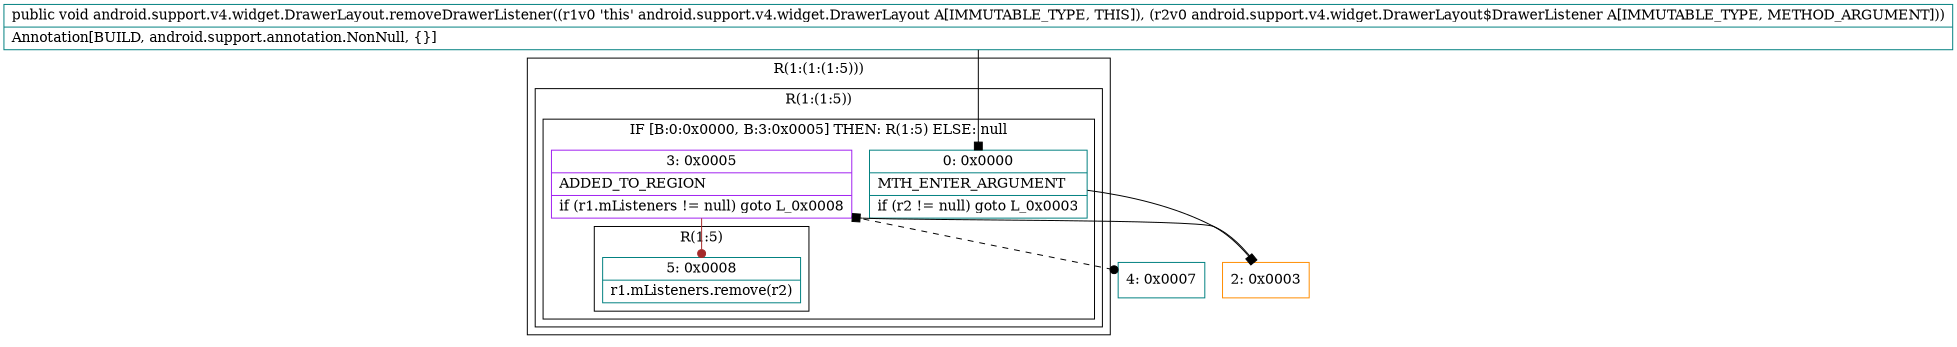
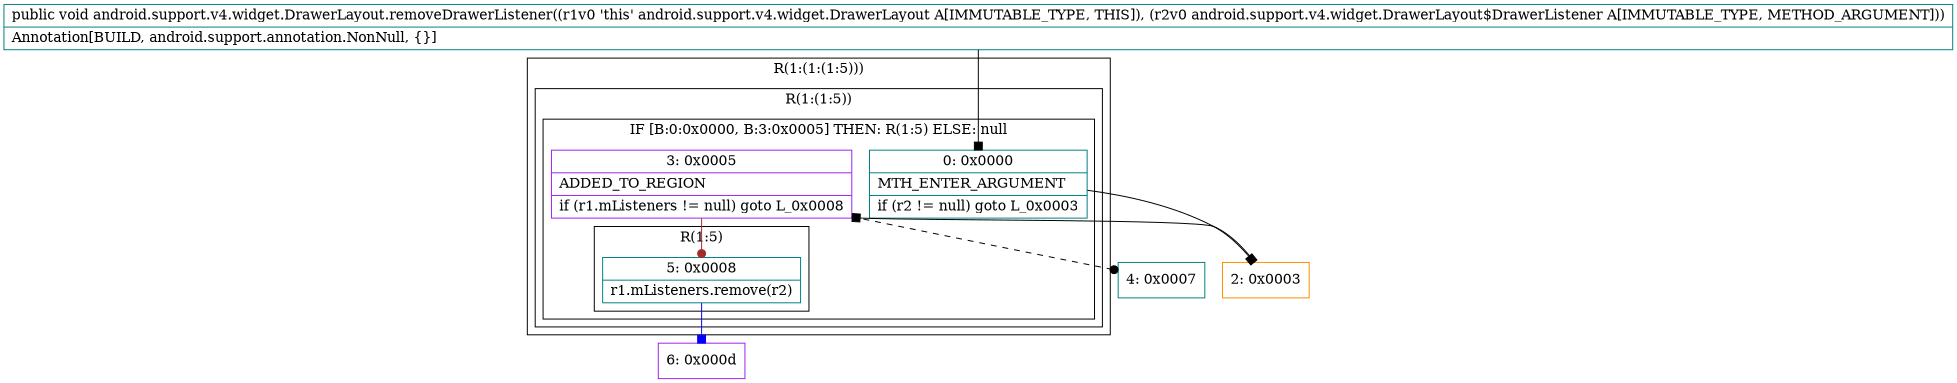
none -> (702, 361)
